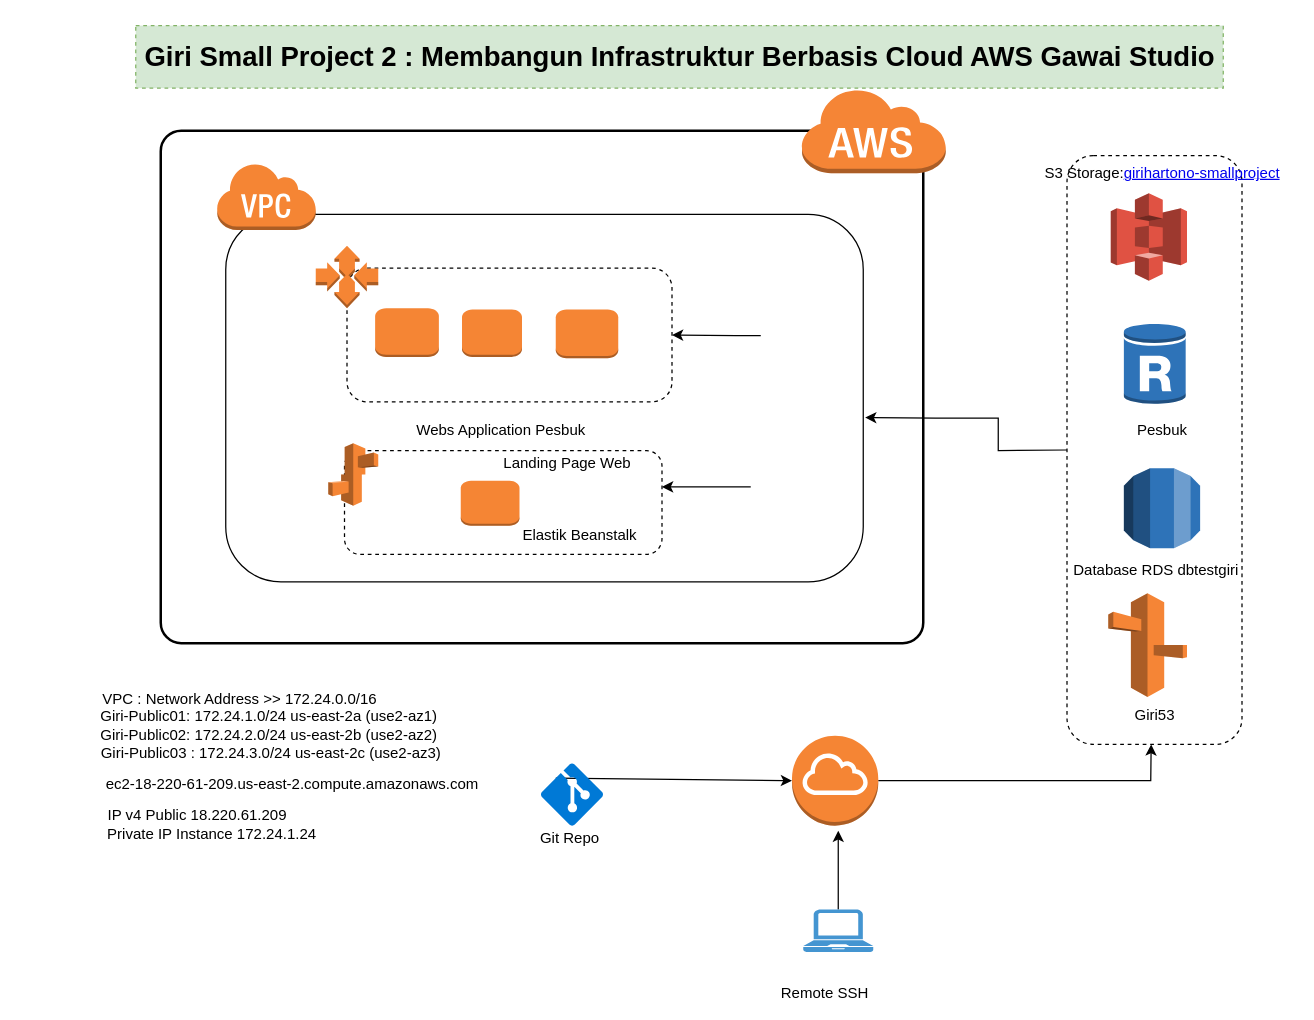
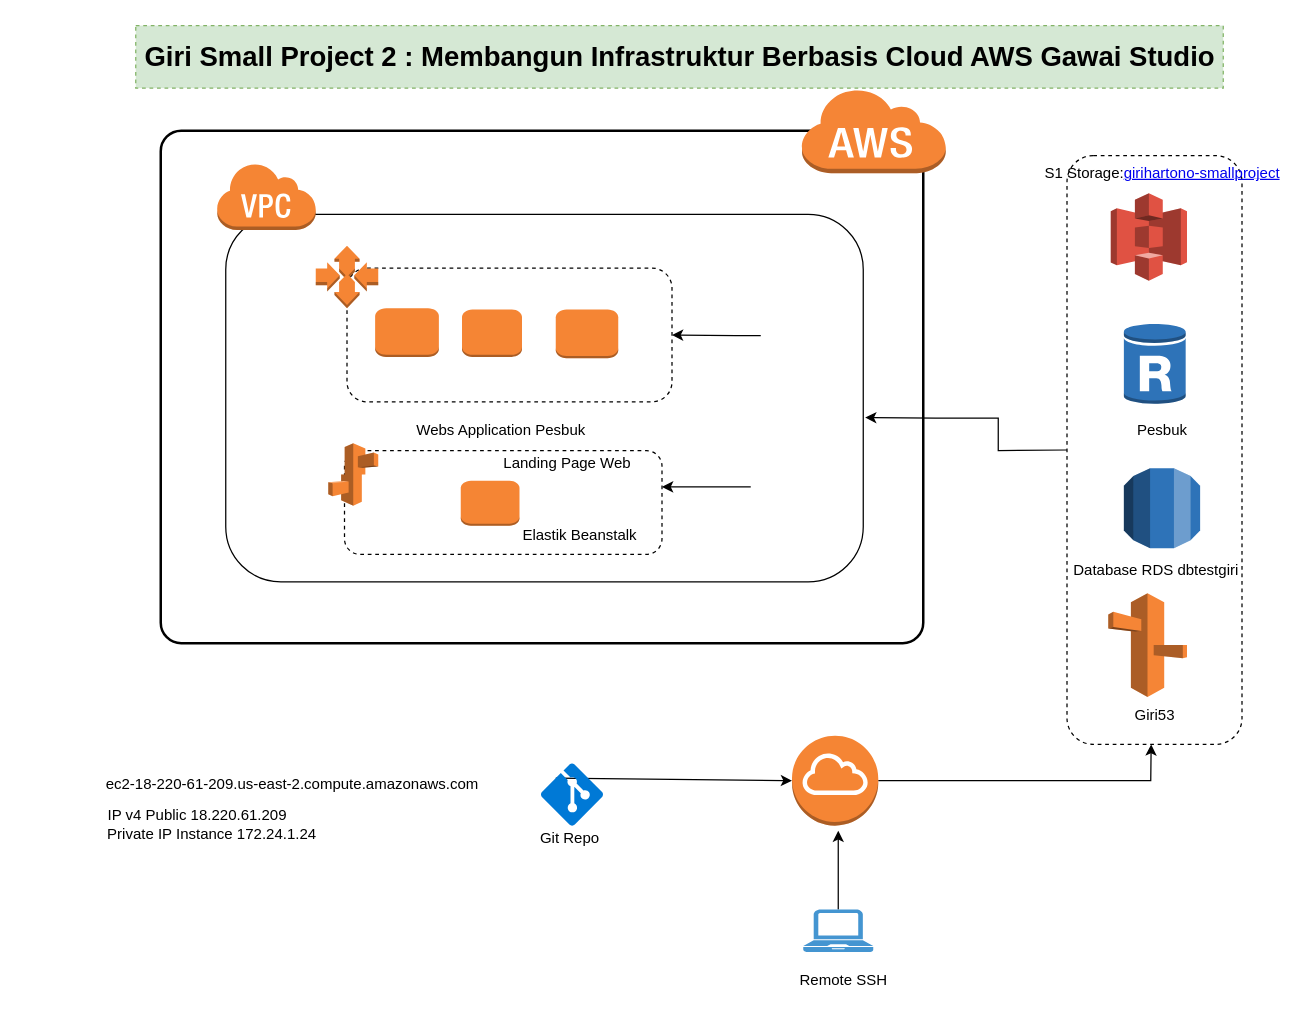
(1163, 173) -> (1163, 173)
(239, 726) -> none
(824, 993) -> (843, 981)
